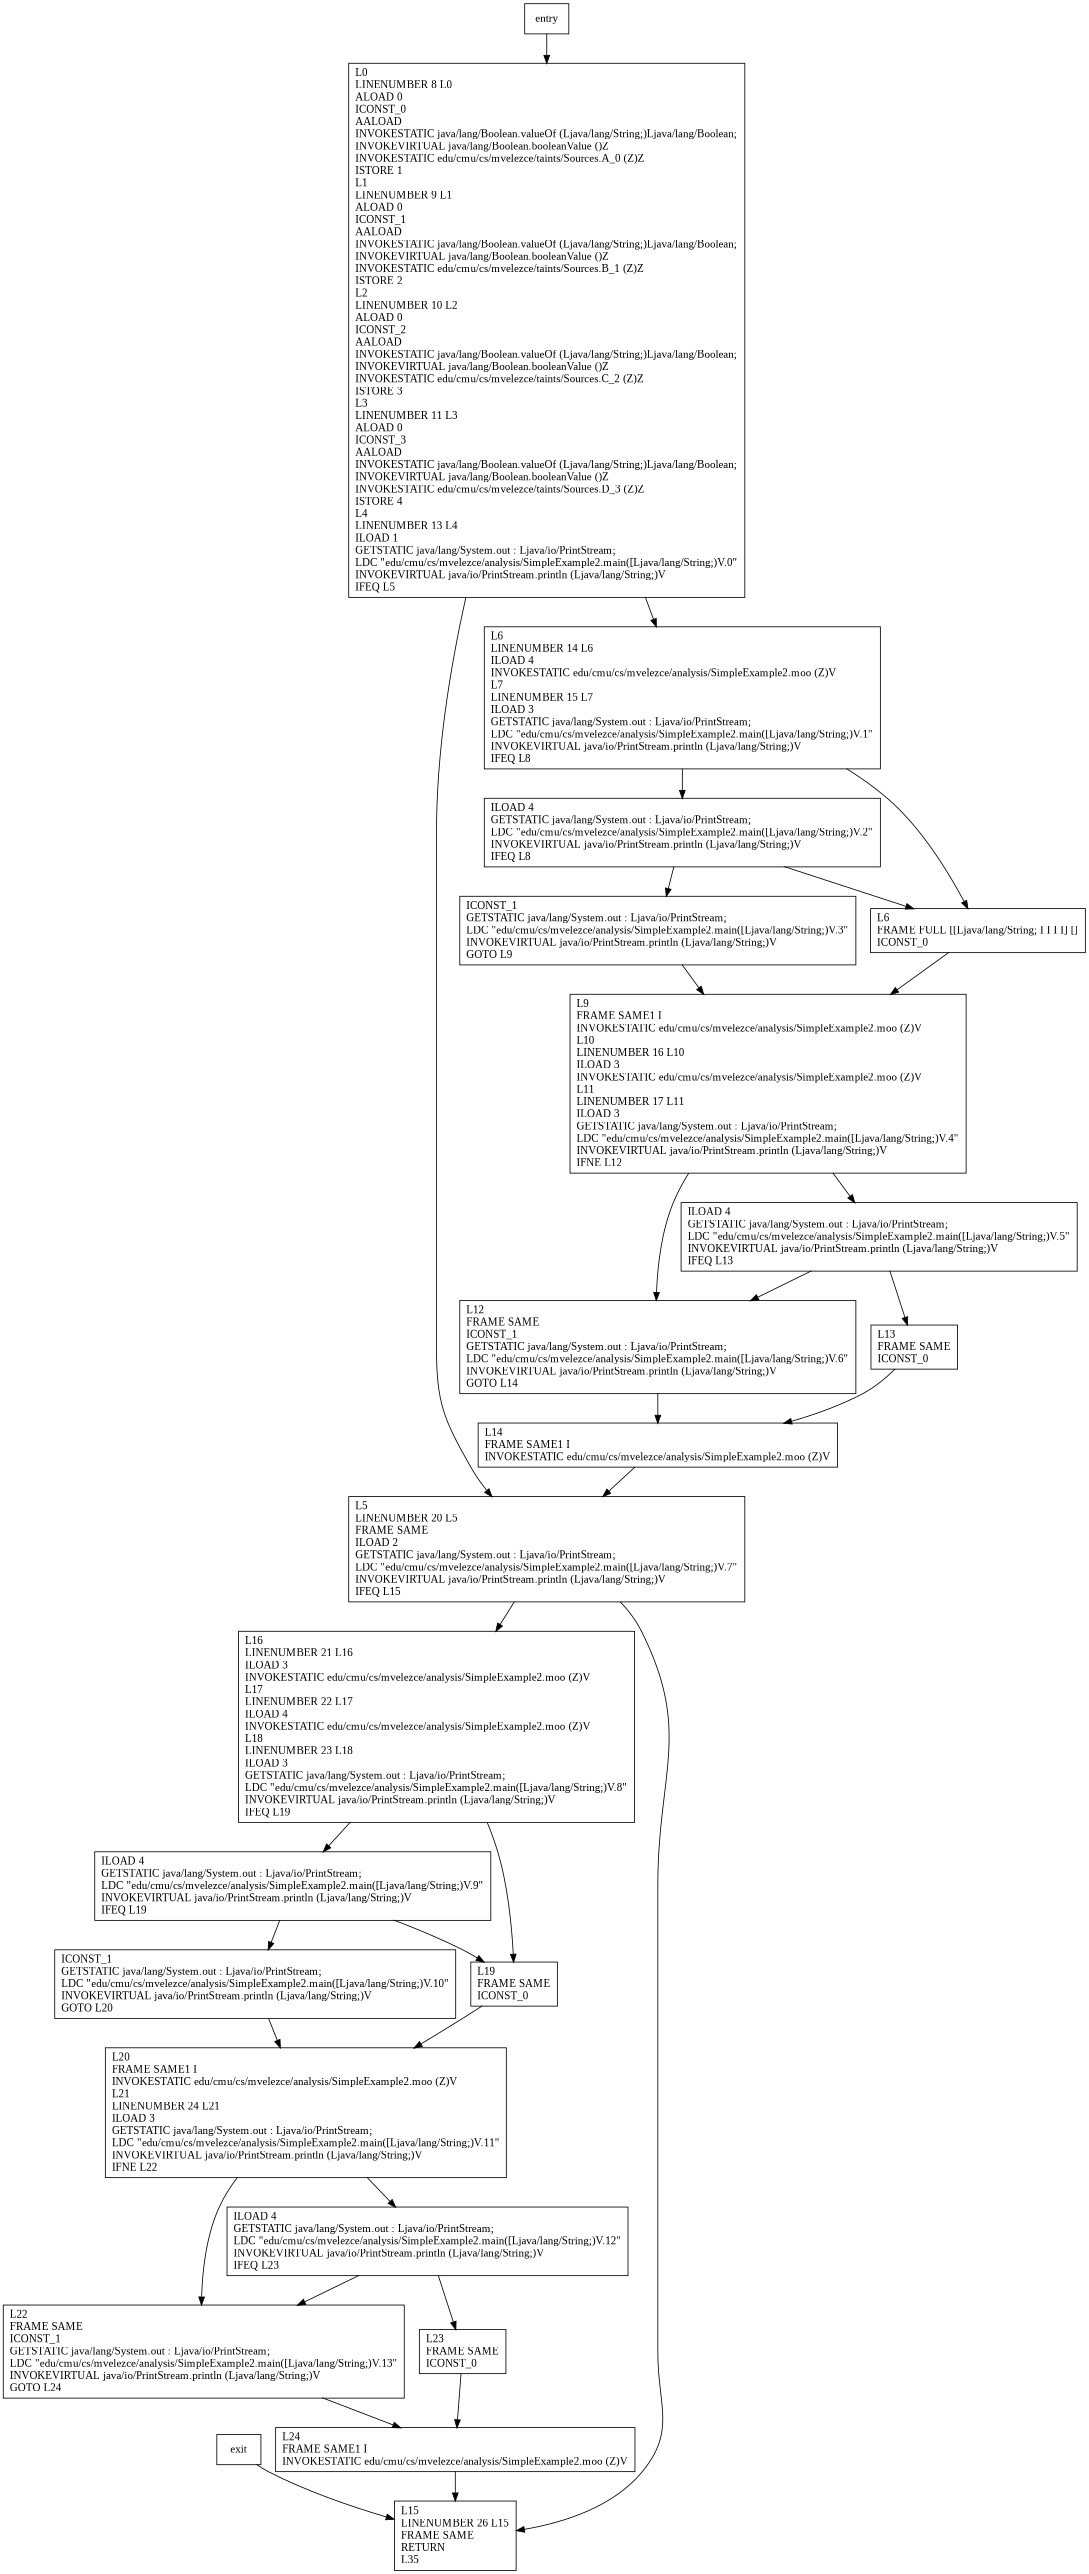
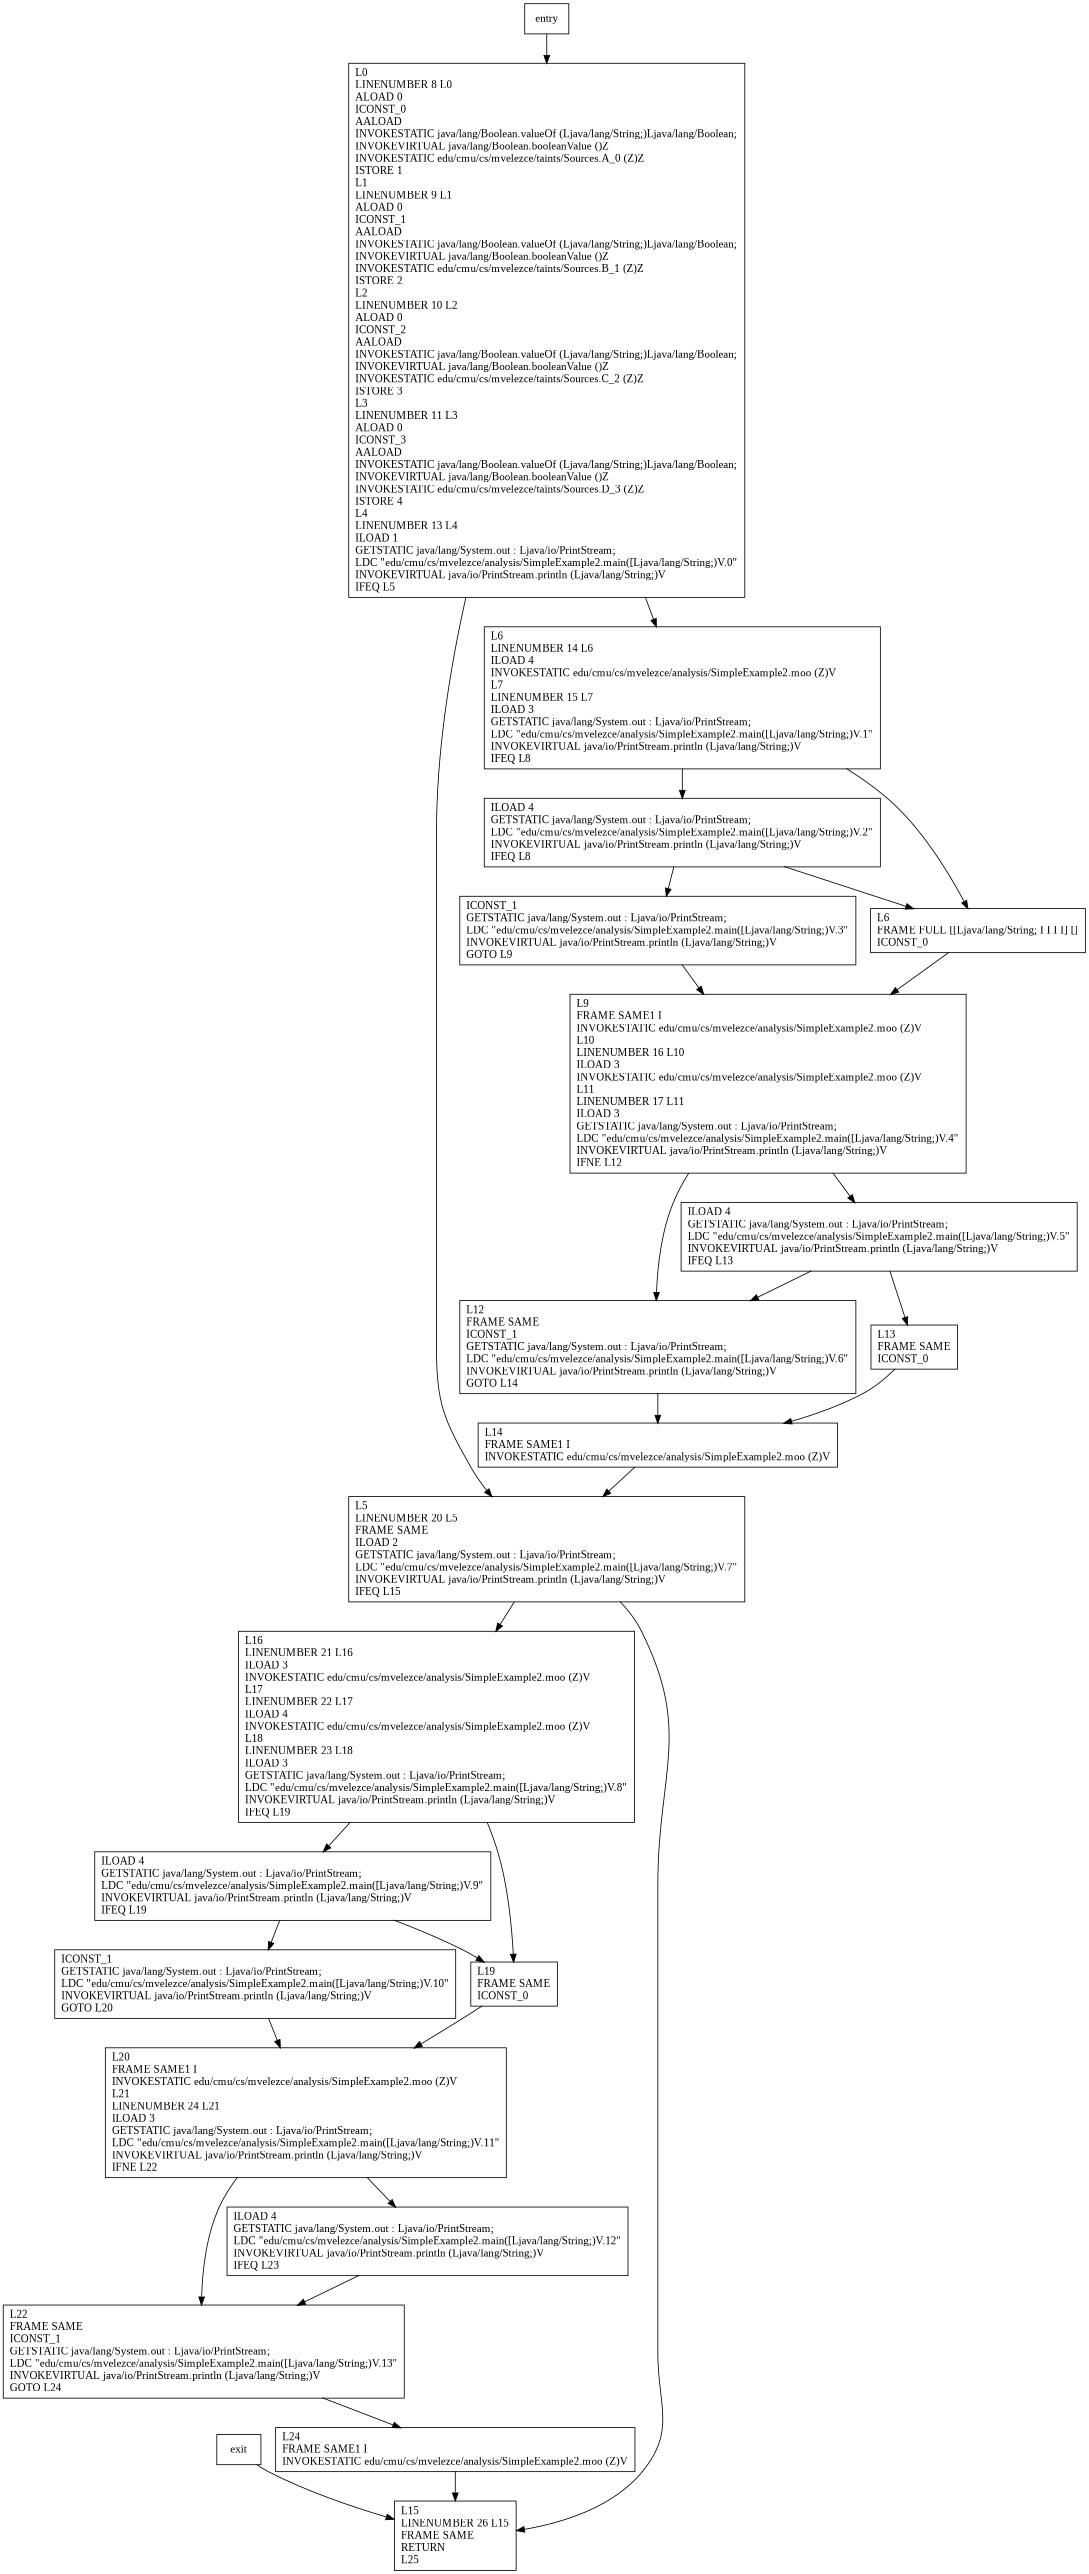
(463, 2352) -> none
(455, 2536) -> (455, 2536)
